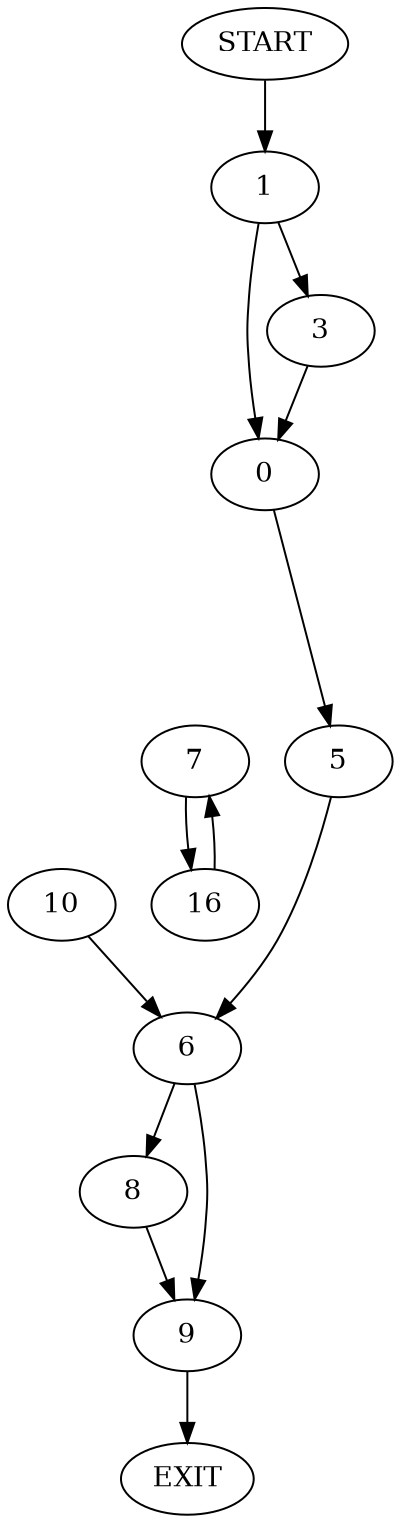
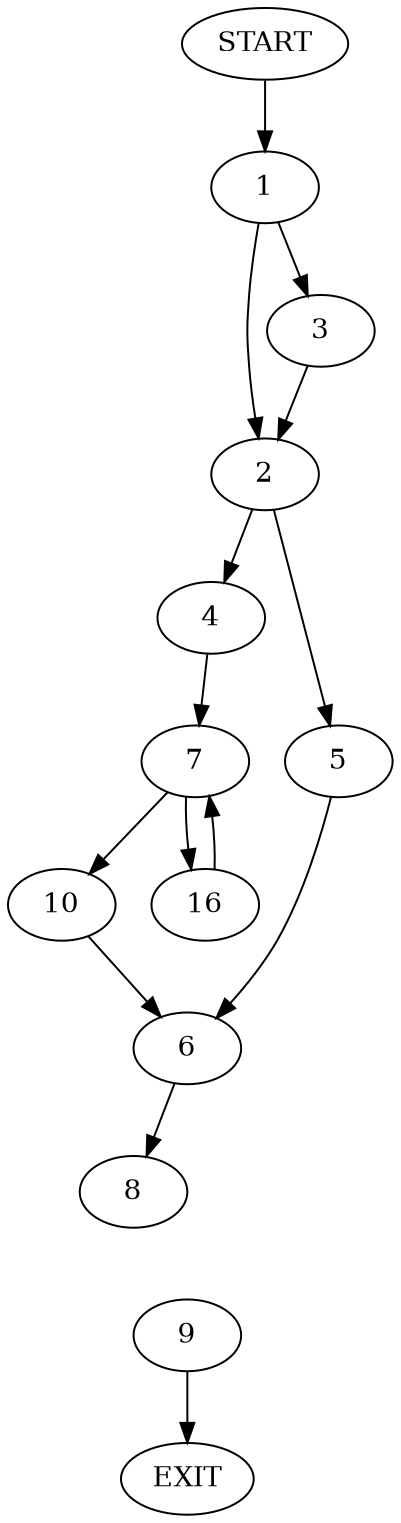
(265, 474) -> (265, 474)
none -> (211, 618)
none -> (136, 826)
(207, 1182) -> none
(157, 1254) -> none
